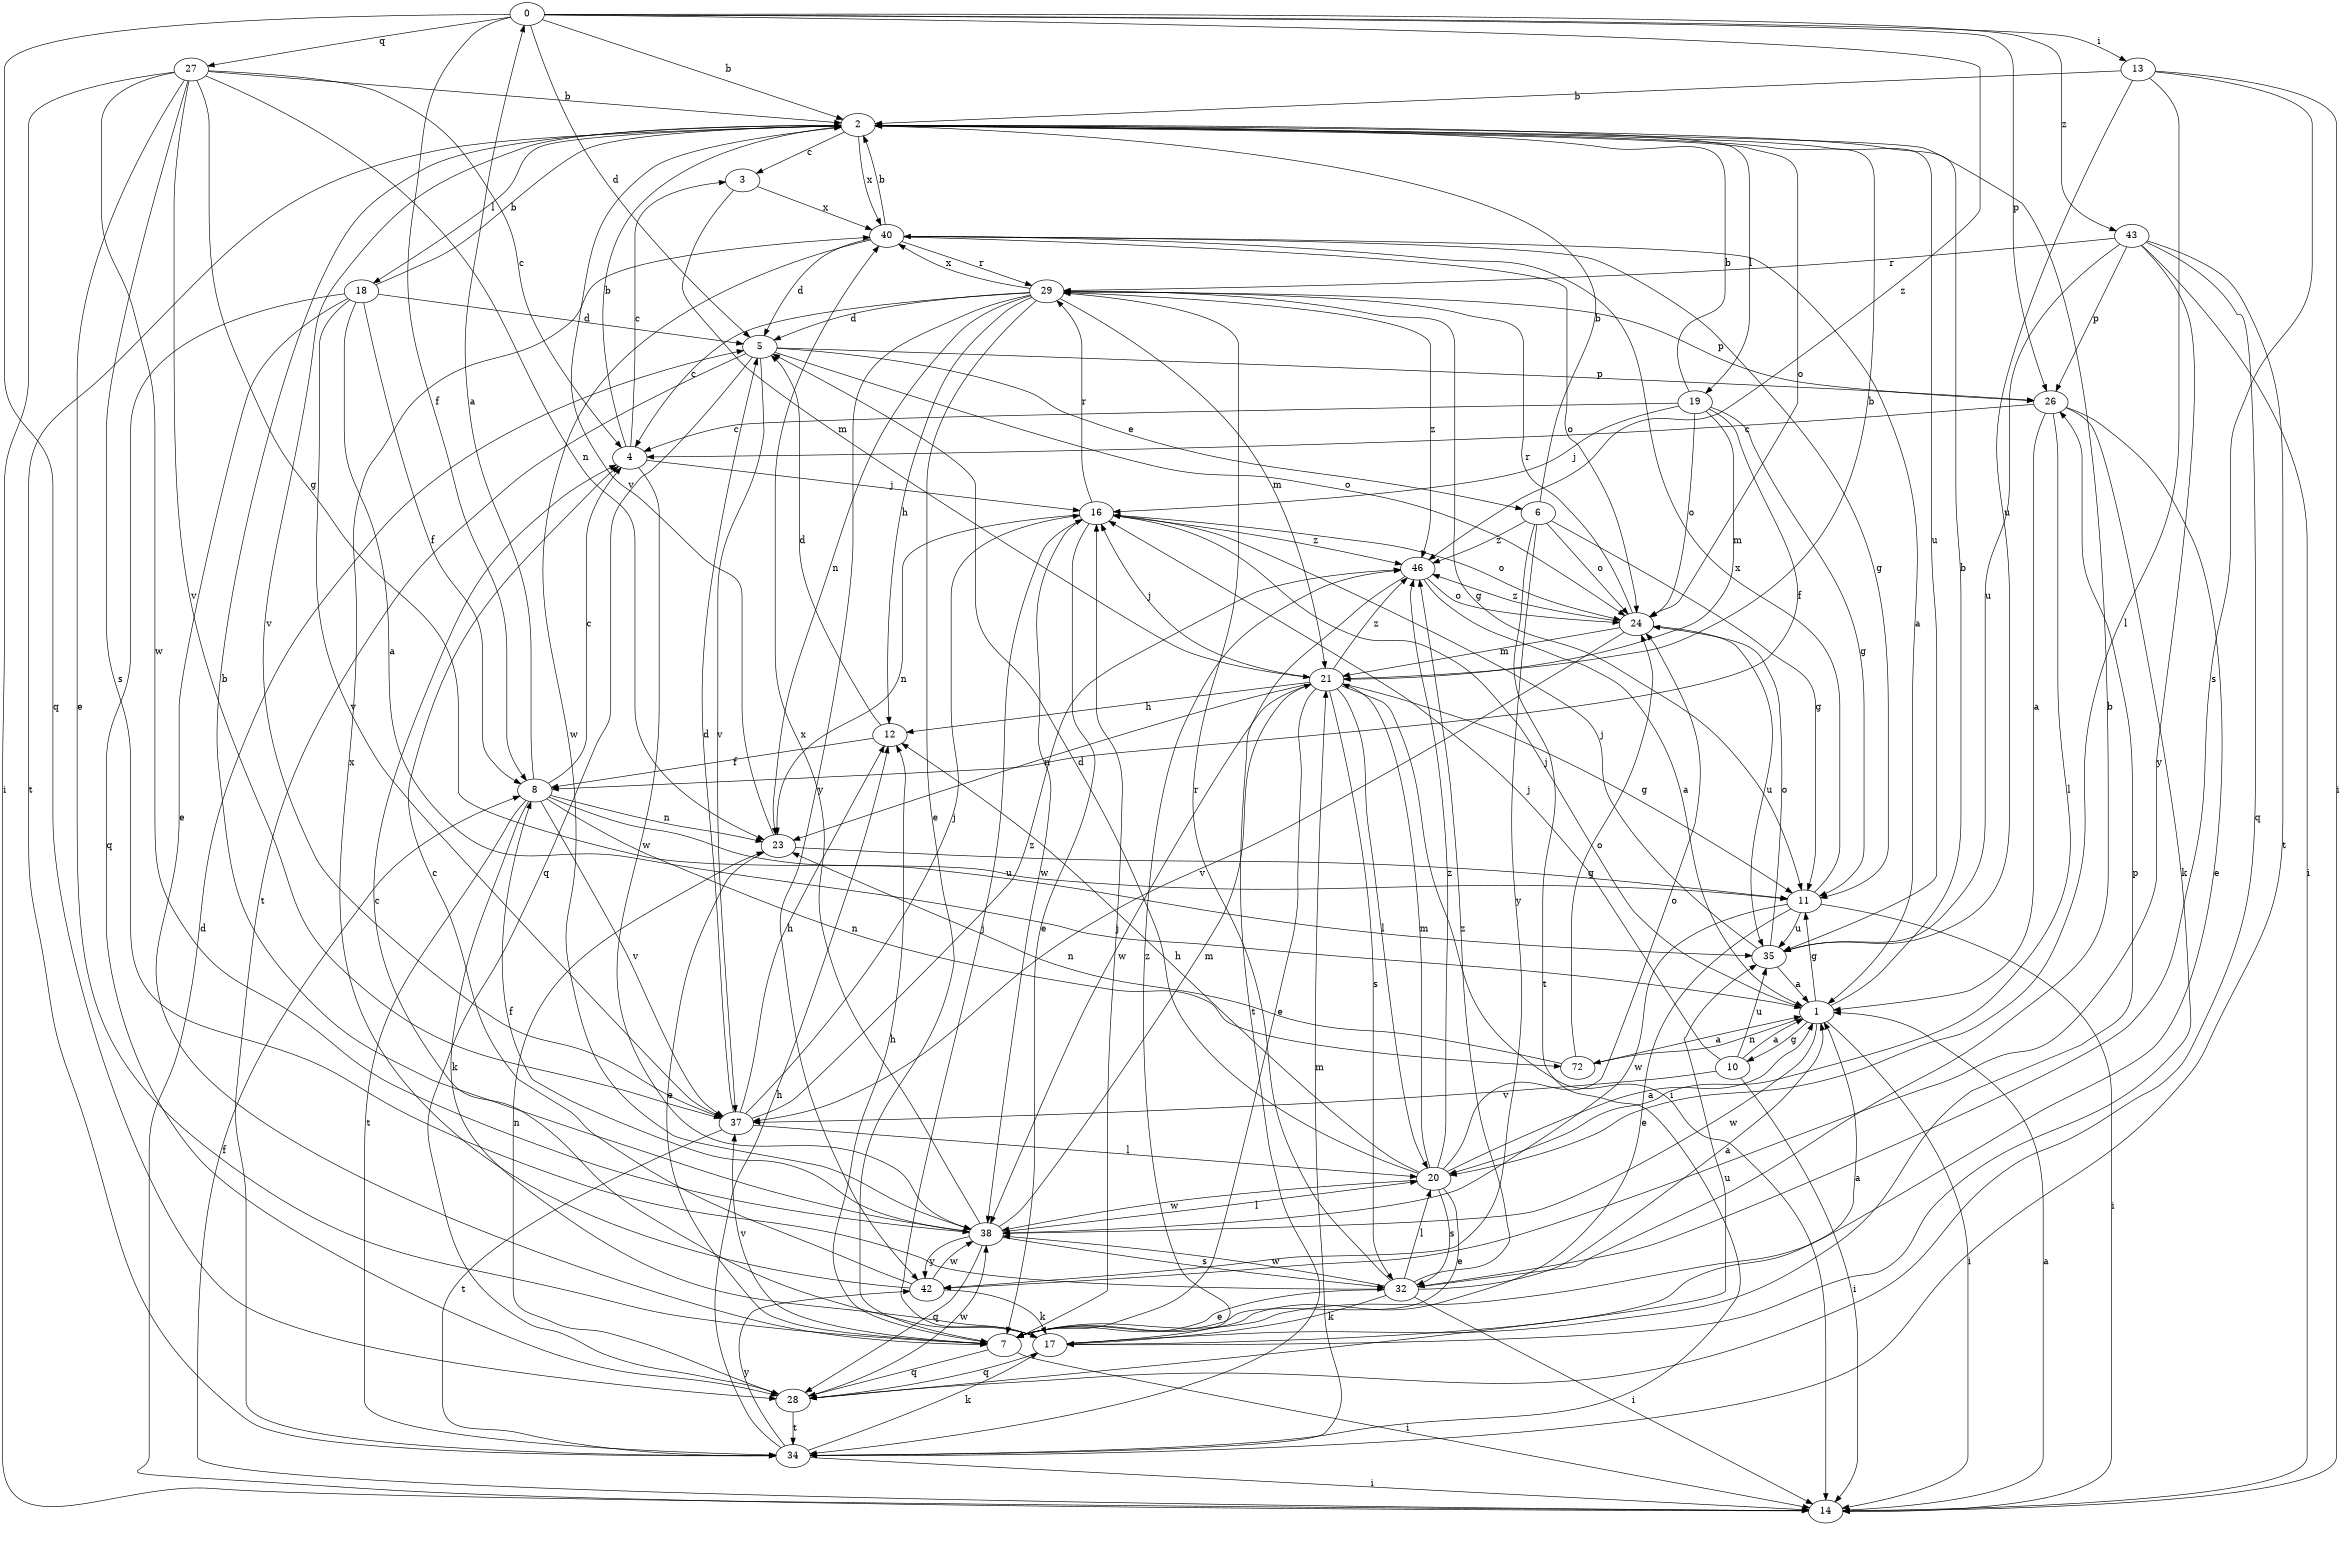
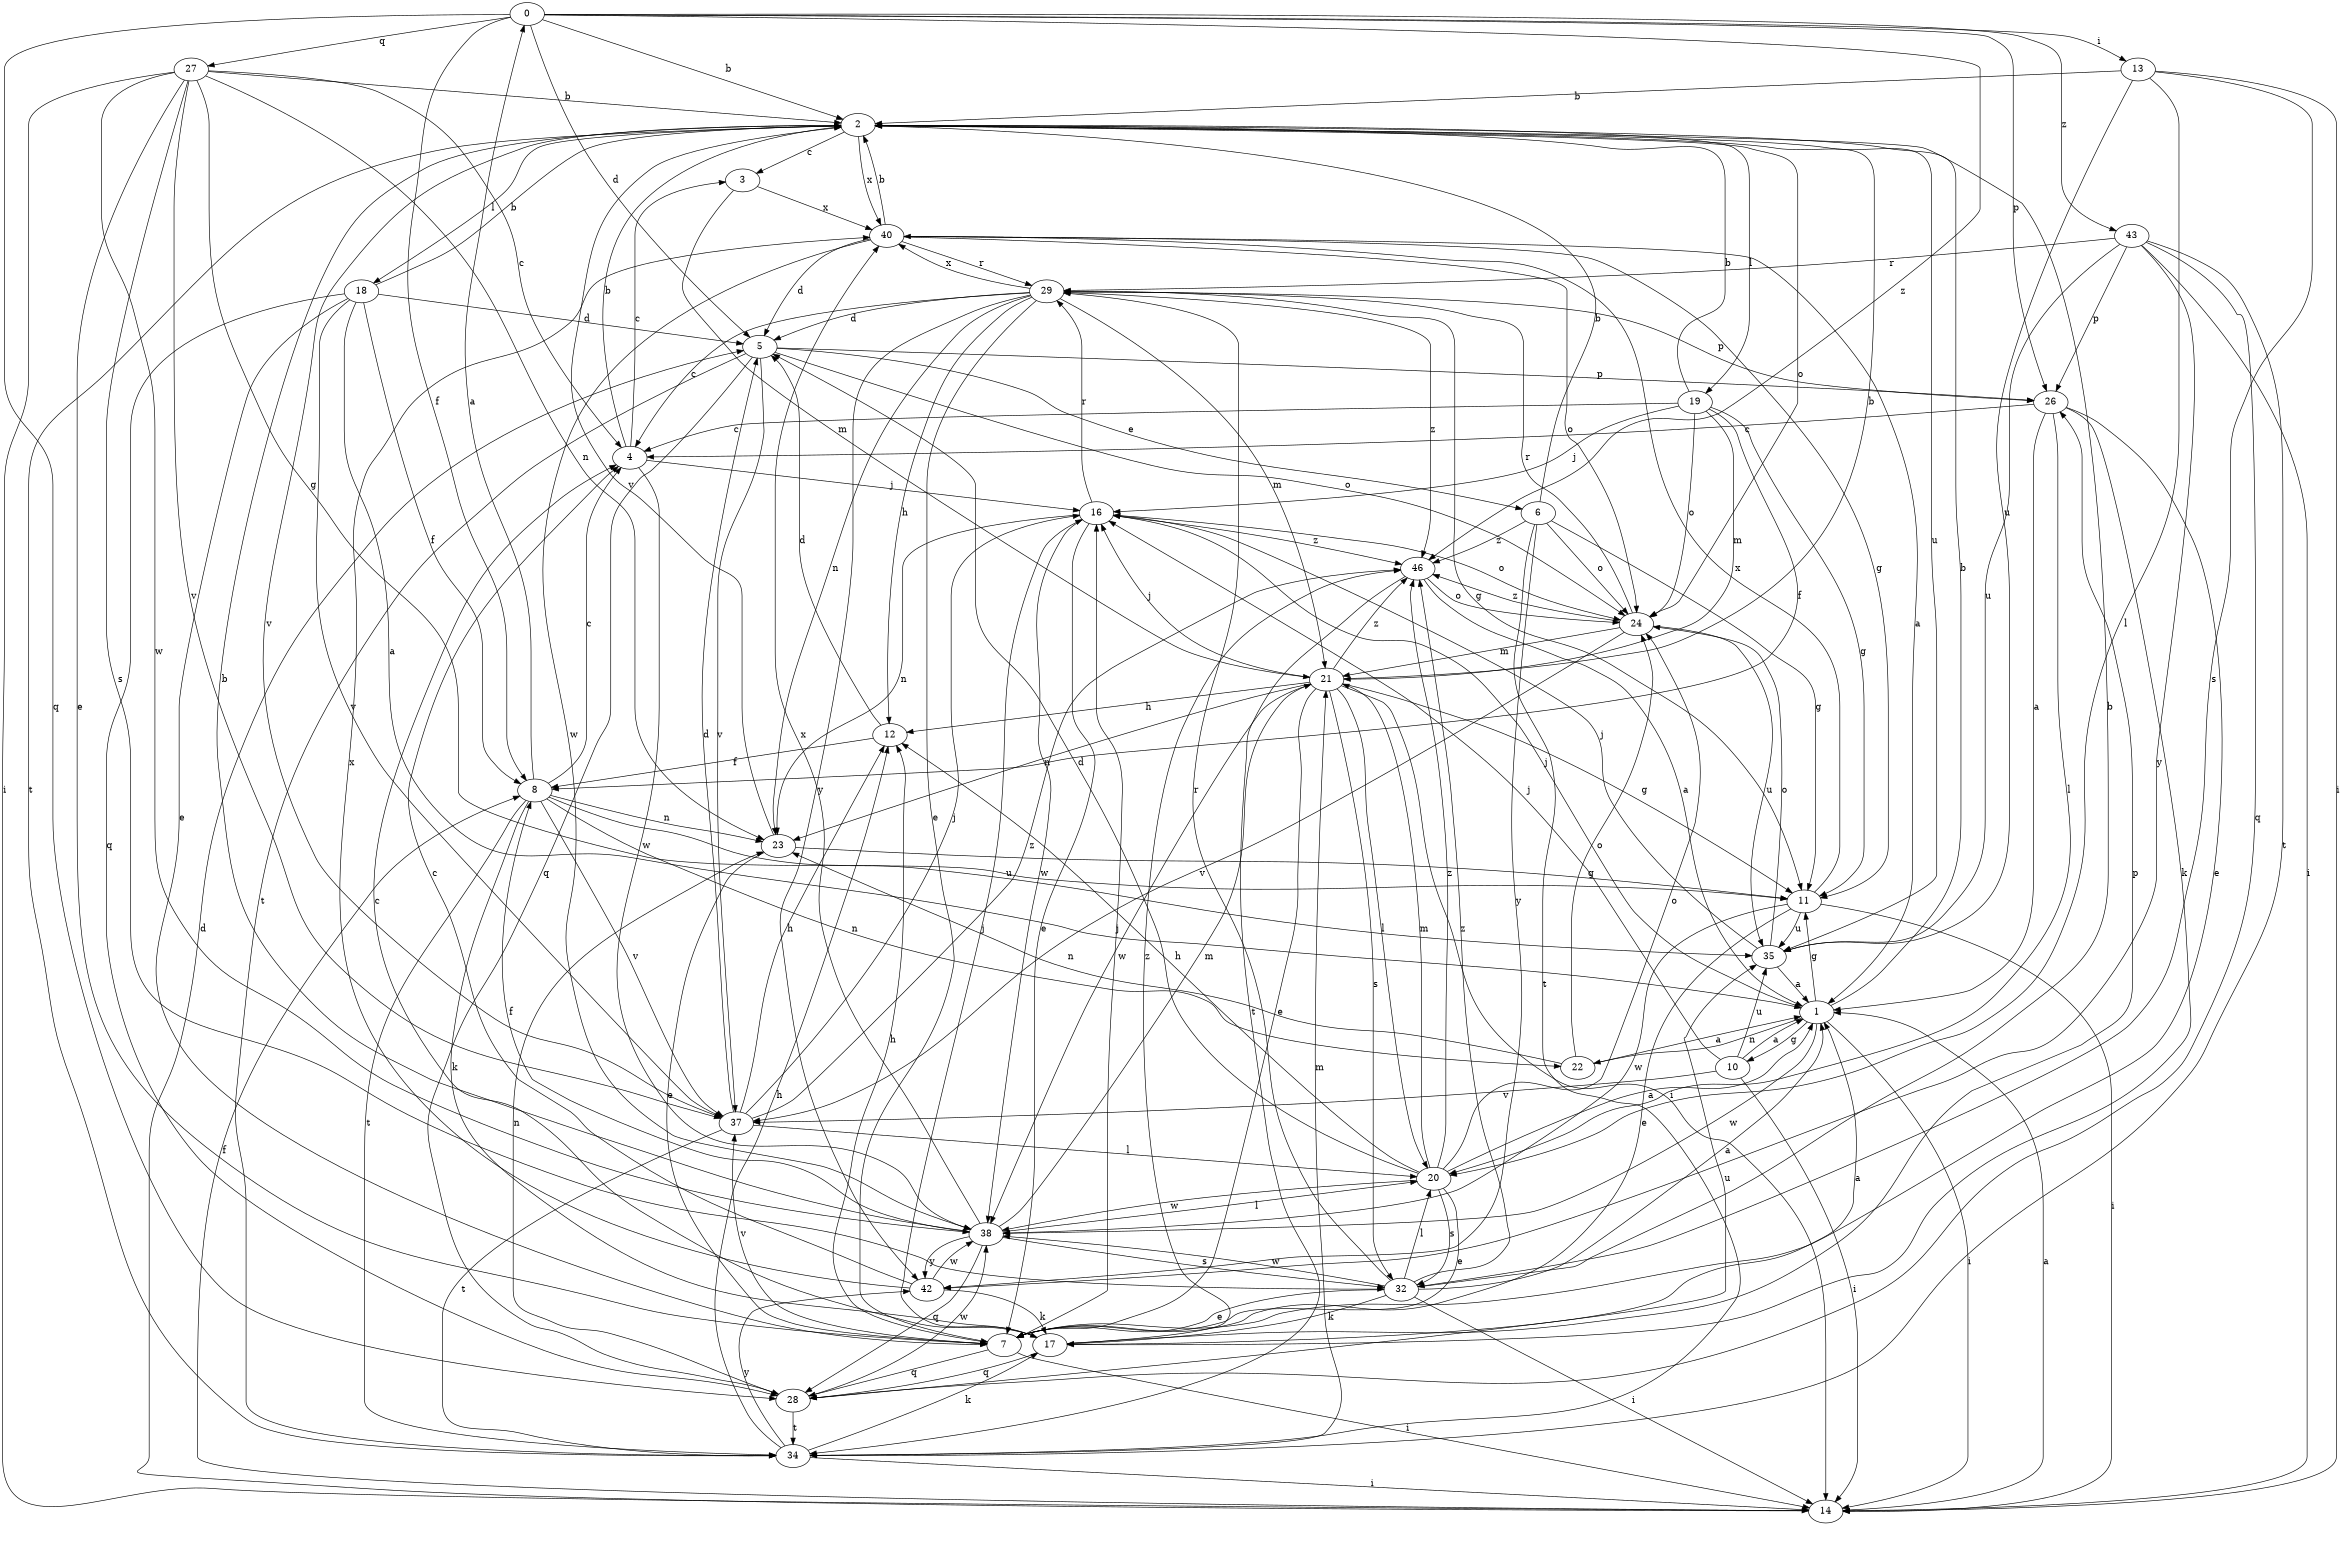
(1578, 1068) -> (1578, 1068)
